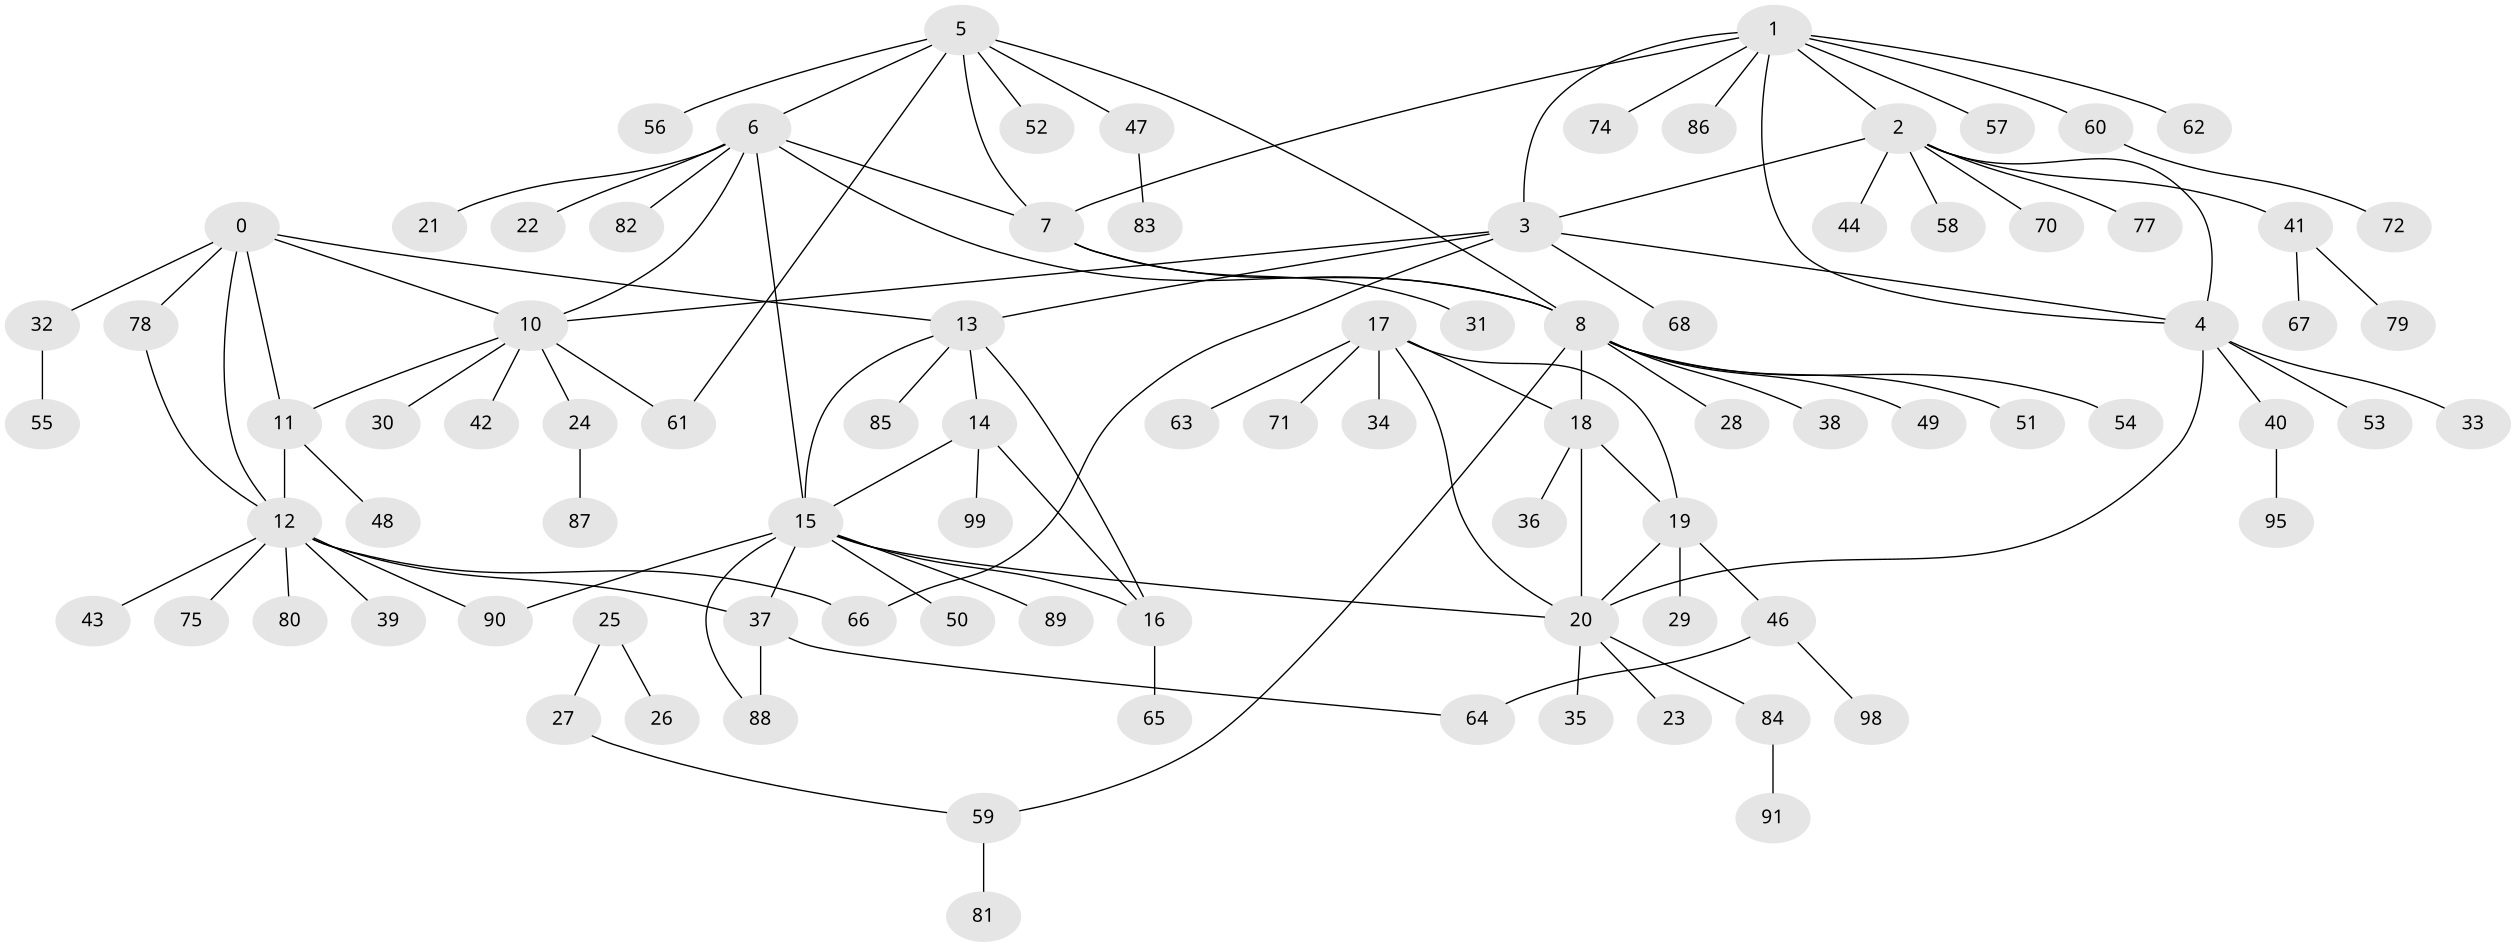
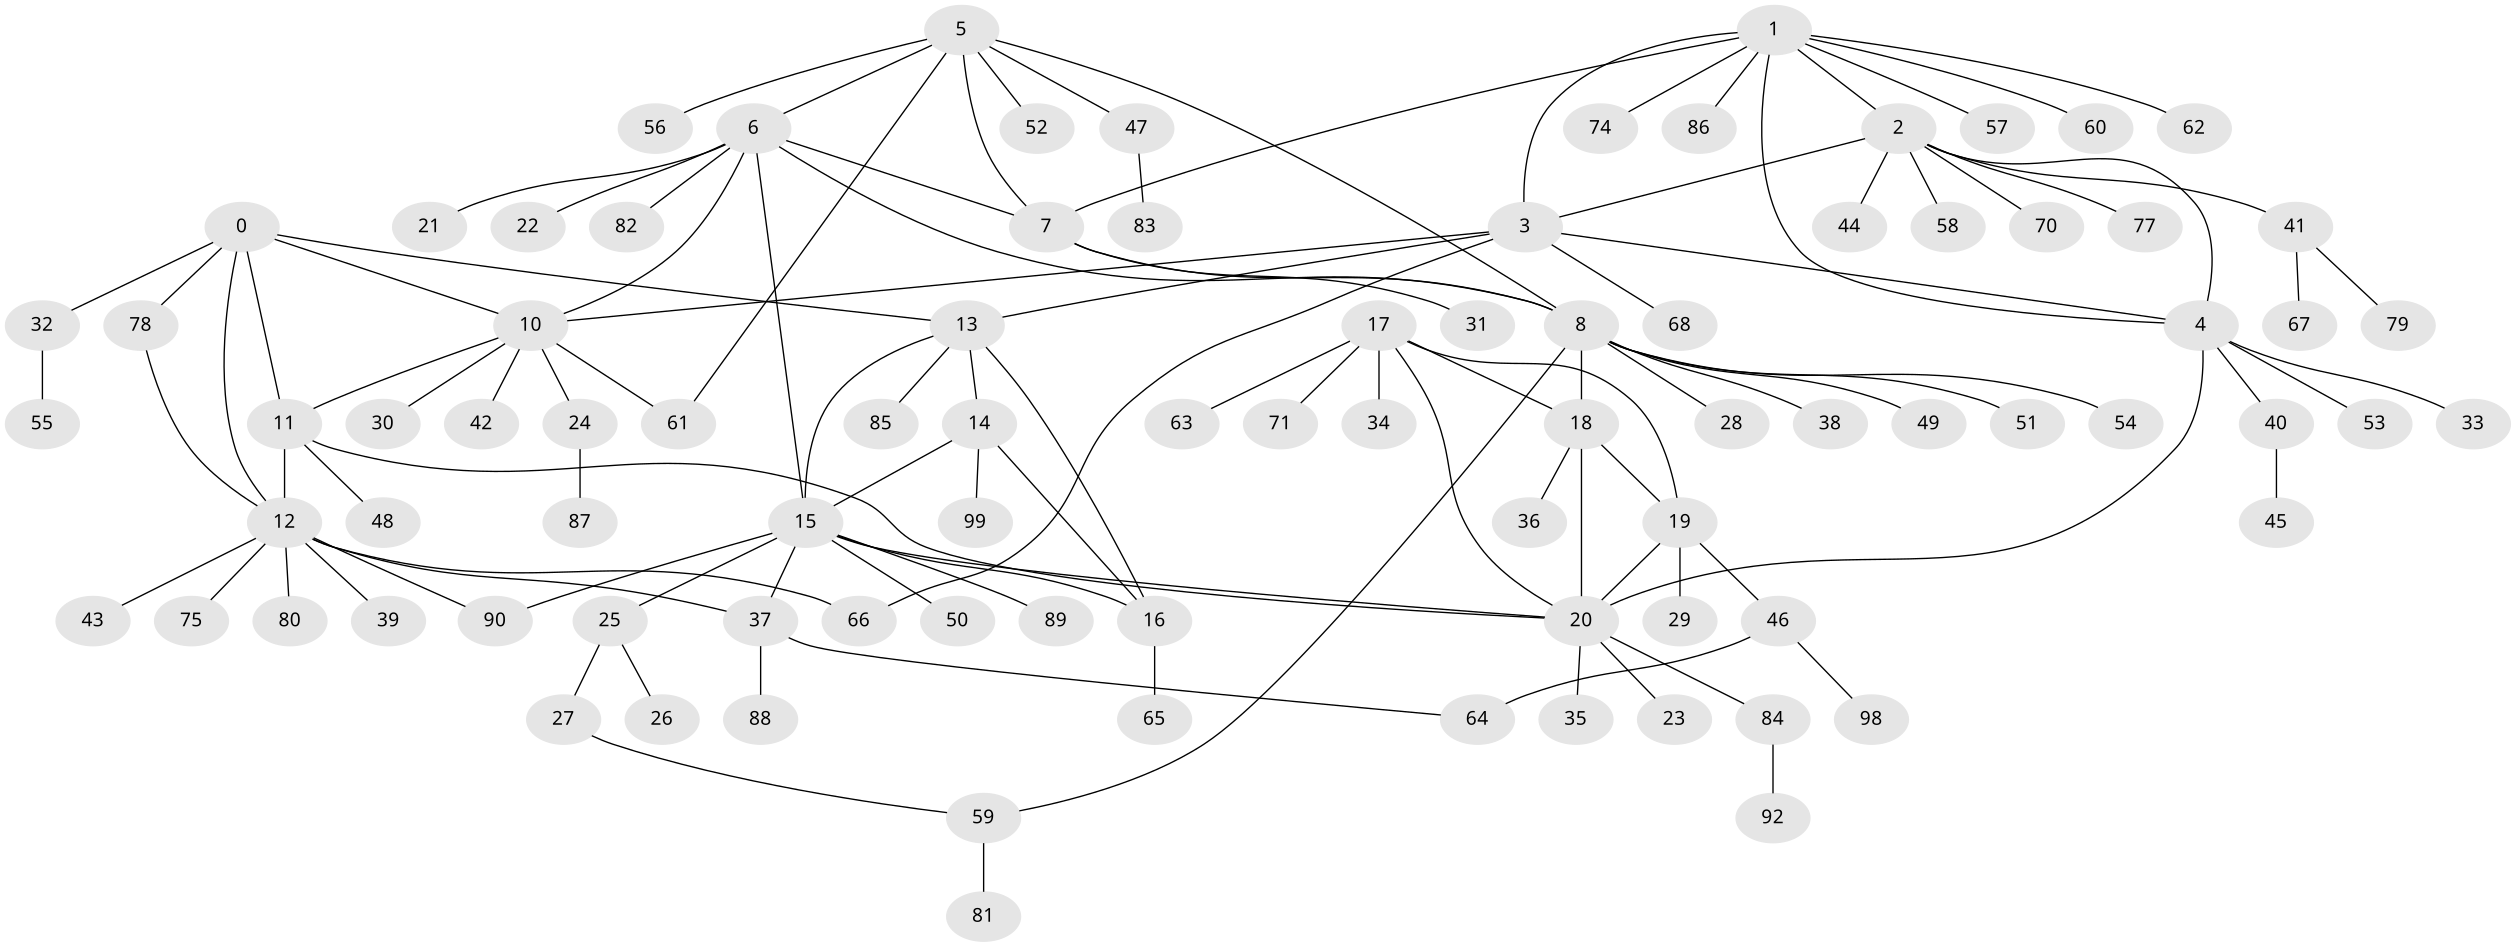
(2394, 227) -> none
(2276, 523) -> (2276, 523)
none -> (920, 544)
(711, 598) -> (715, 568)
(1773, 818) -> (1773, 818)
